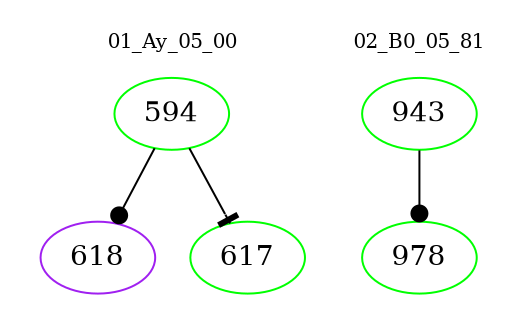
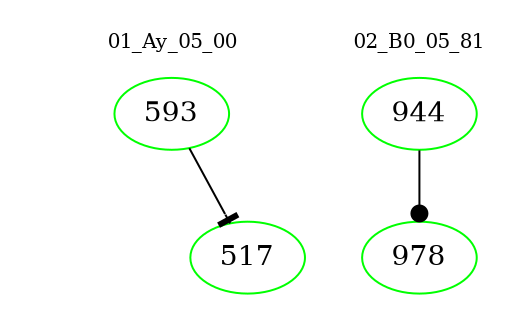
(172, 114) -> (172, 114)
(419, 114) -> (419, 114)
(98, 258) -> none
(248, 258) -> (248, 258)
